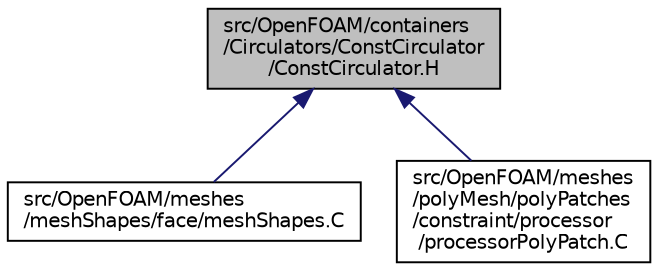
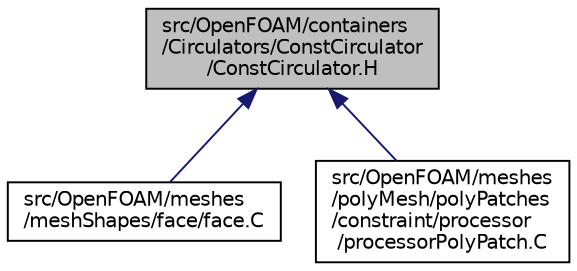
(184, 212) -> (144, 212)
